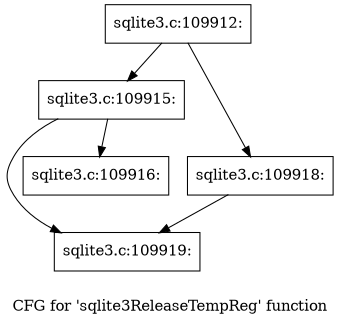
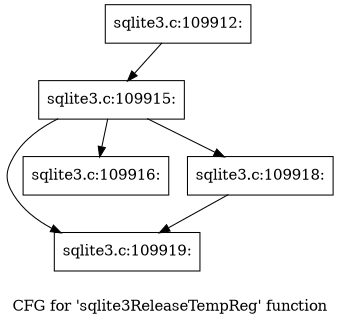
(217, 95) -> (181, 135)
